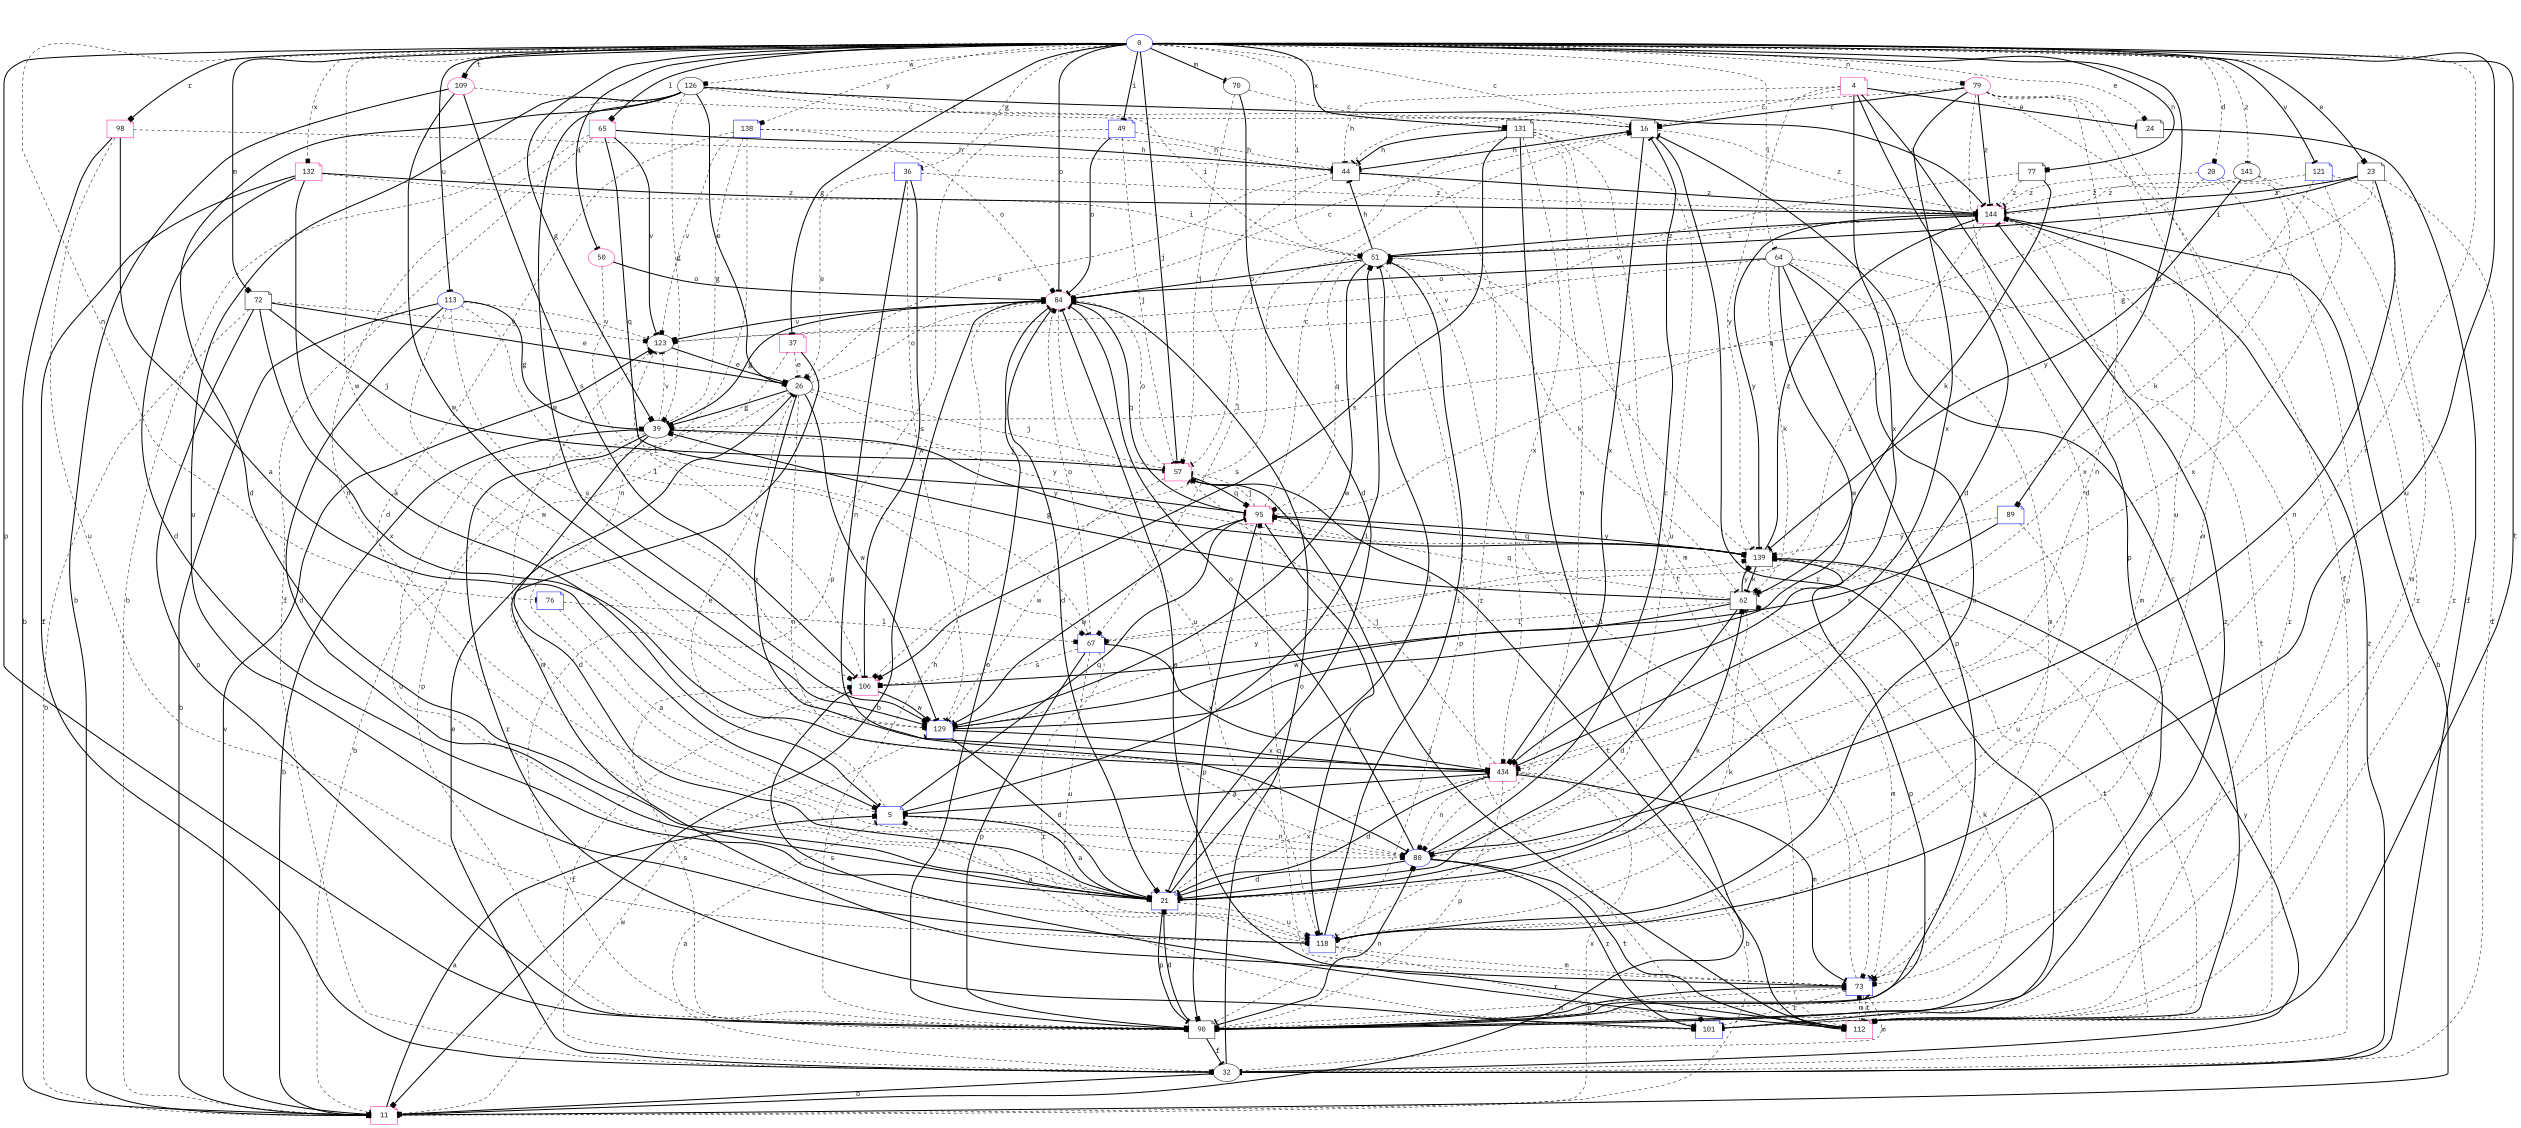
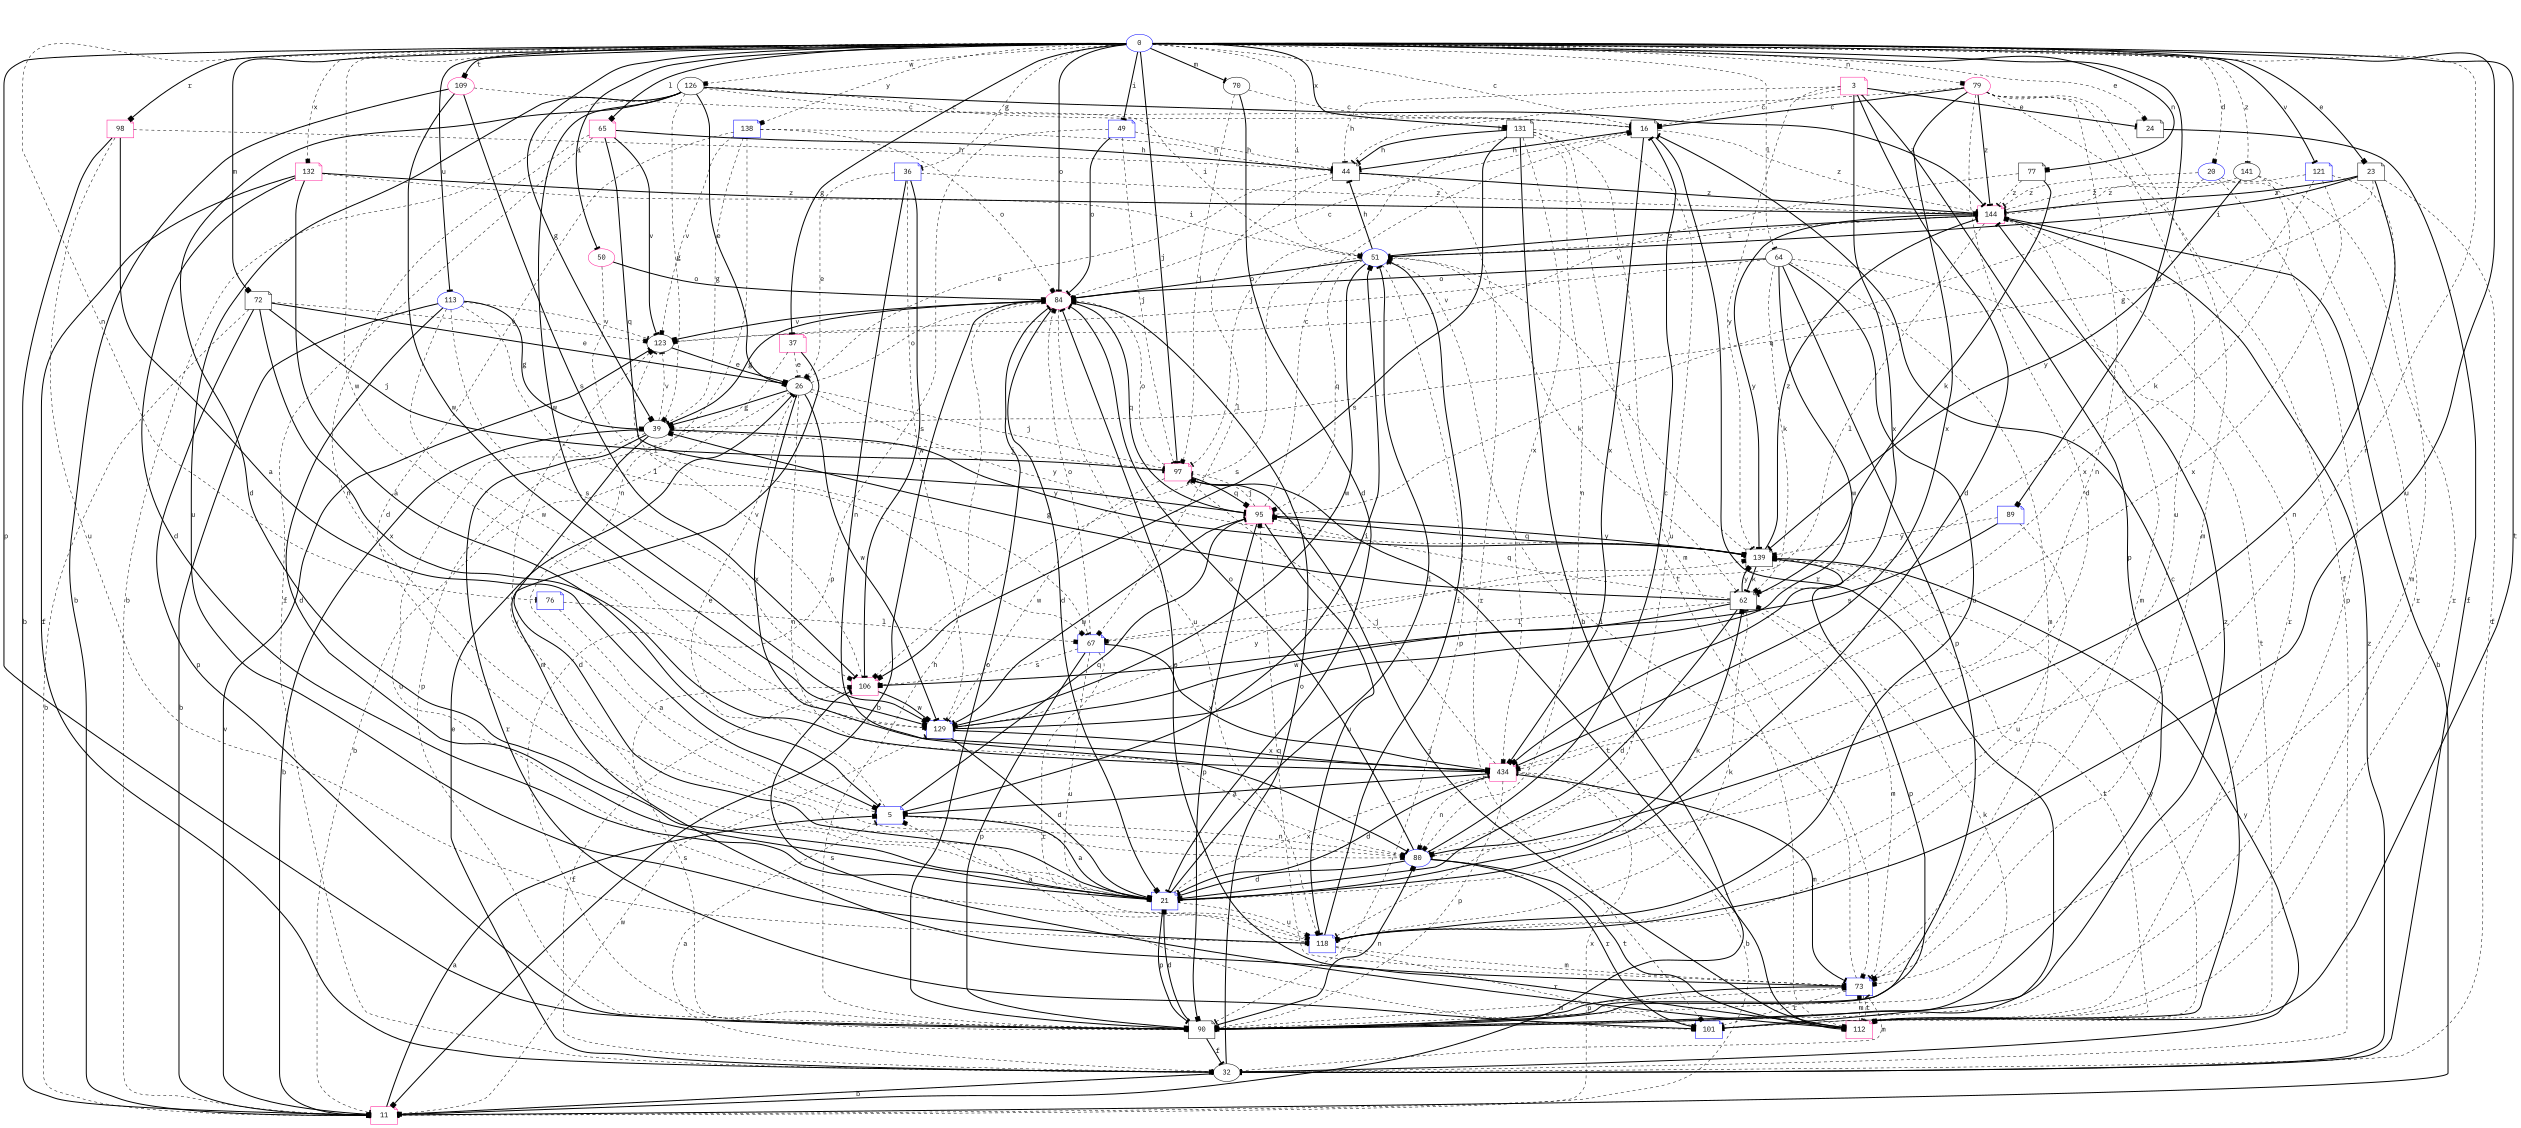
(1854, 86) -> (1854, 86)
(1375, 258) -> (1375, 258)
(1178, 472) -> (1178, 472)
(1583, 622) -> (1583, 622)
